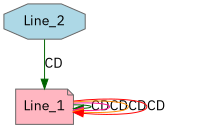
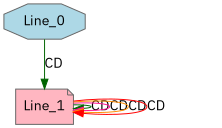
(45, 22) -> (45, 22)
